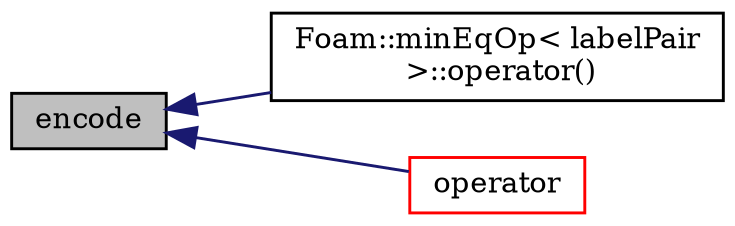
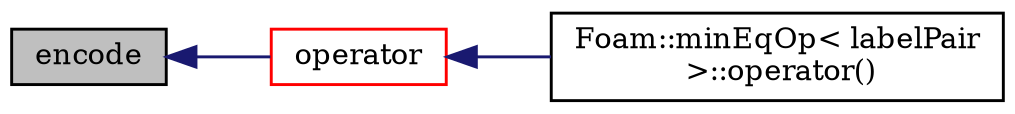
(234, 98) -> (514, 57)
